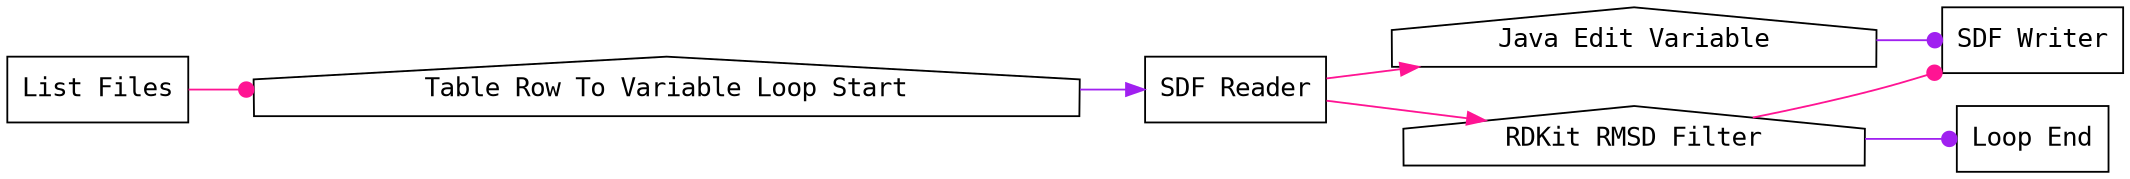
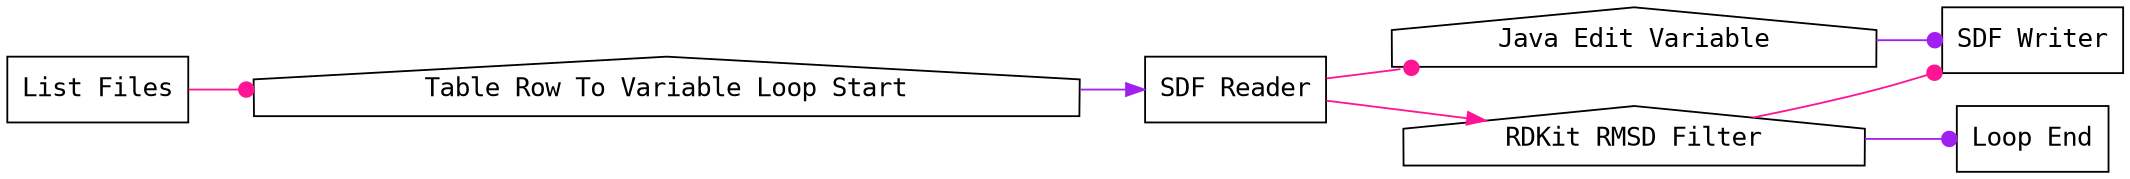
(1363, 74) -> (1363, 74)
